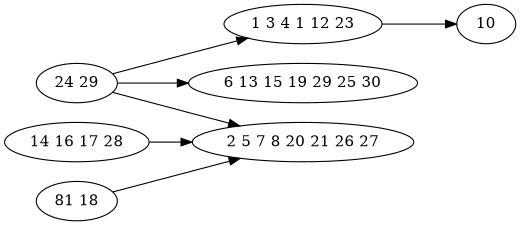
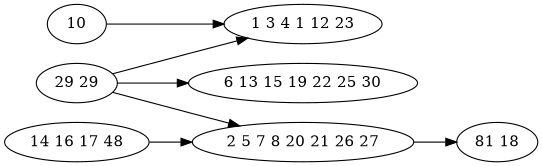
(414, 24) -> (160, 24)
(77, 83) -> (77, 83)
(303, 83) -> (303, 83)
(77, 142) -> (77, 142)
(171, 177) -> (430, 142)
